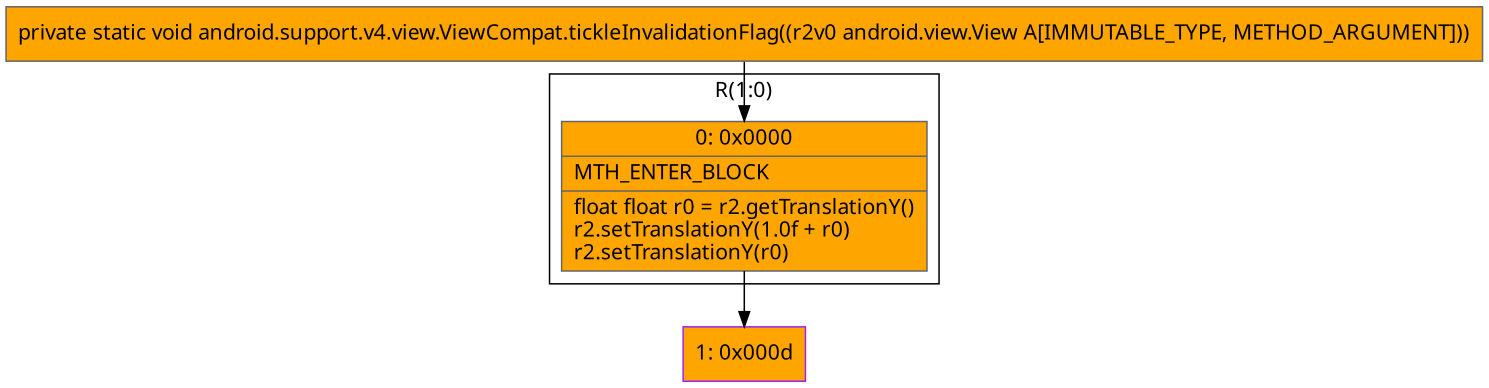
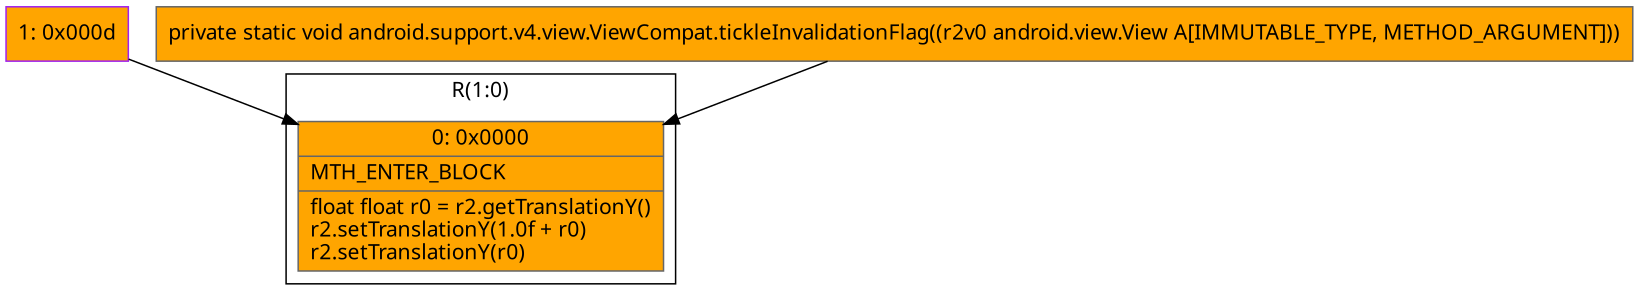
(744, 293) -> (206, 89)
